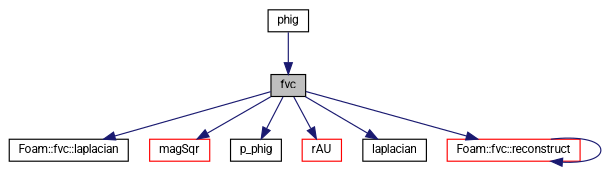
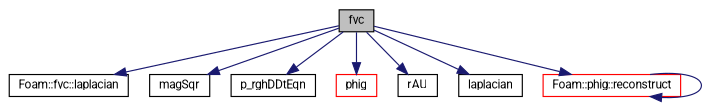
(288, 21) -> (356, 86)
(288, 47) -> (356, 47)
(180, 150) -> (180, 86)
(256, 150) -> (273, 86)
(322, 150) -> (418, 86)
(514, 150) -> (612, 86)
